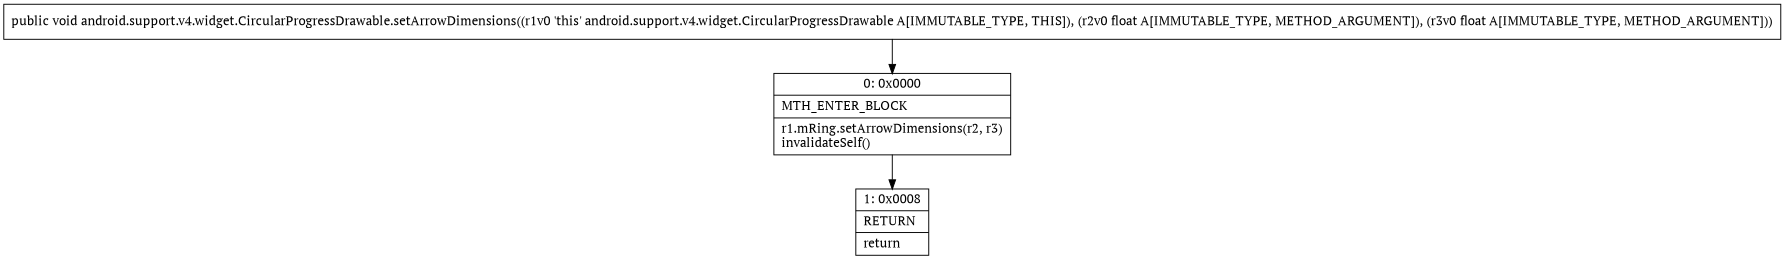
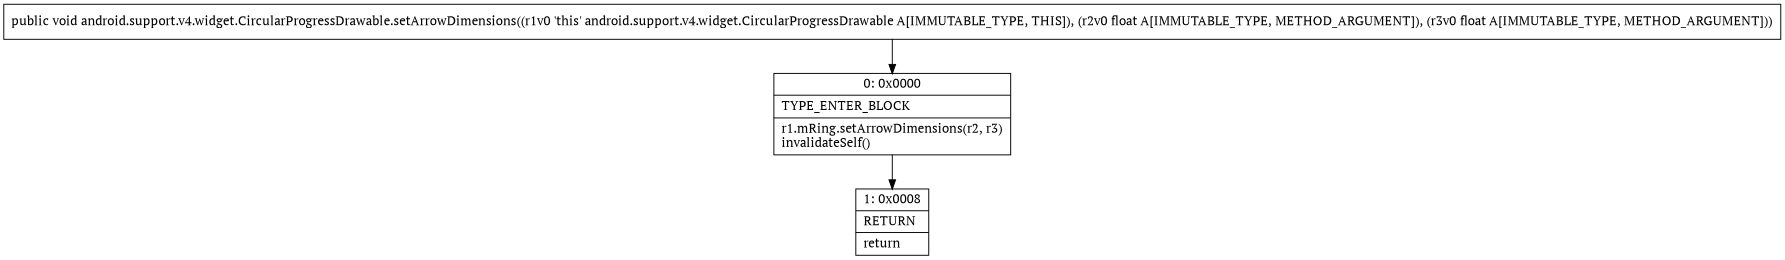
(844, 106) -> (846, 106)
